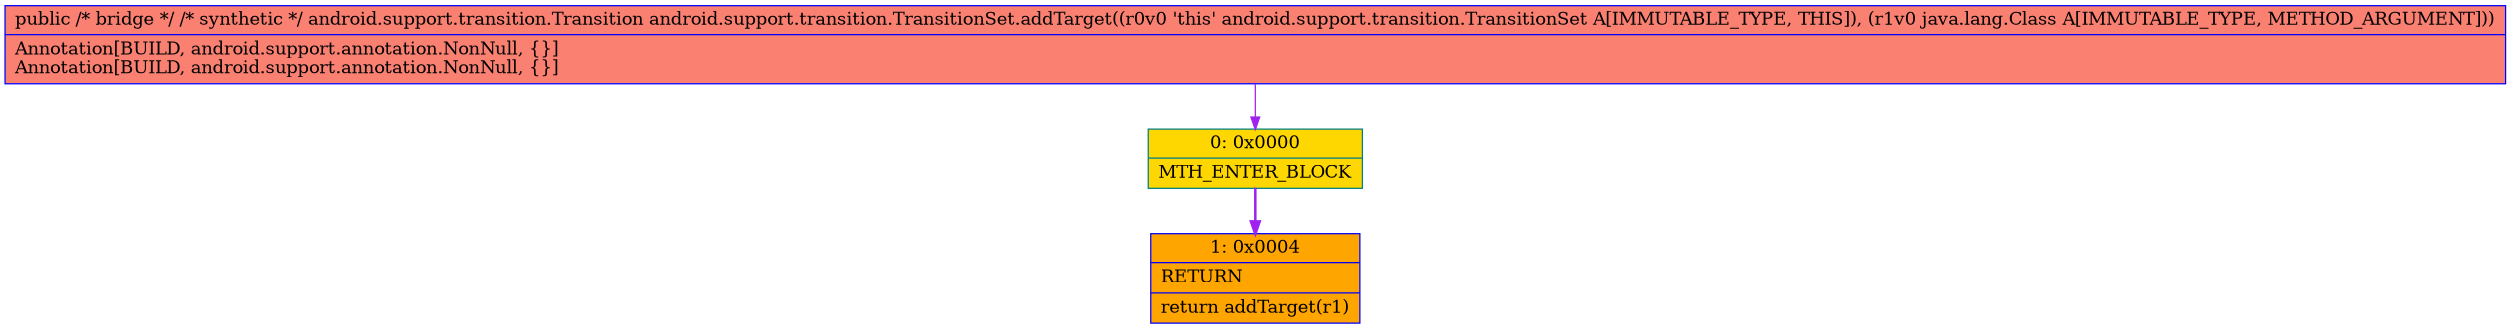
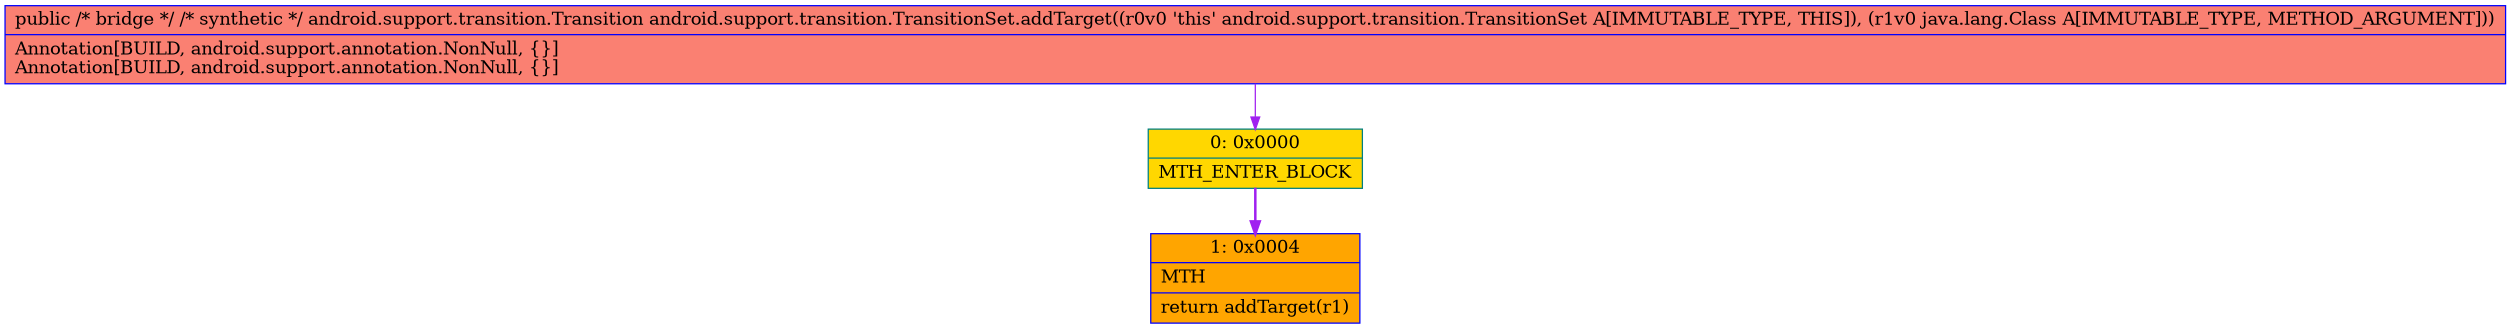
(1202, 277) -> (1184, 277)
